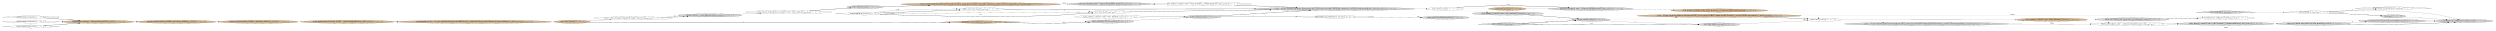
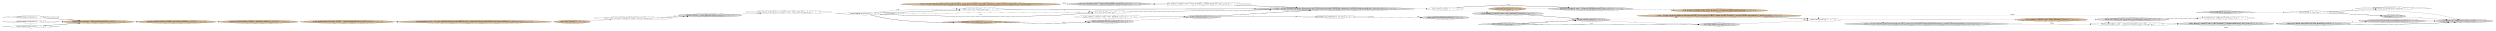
(865, 7) -> none
(769, 23) -> (911, 21)
